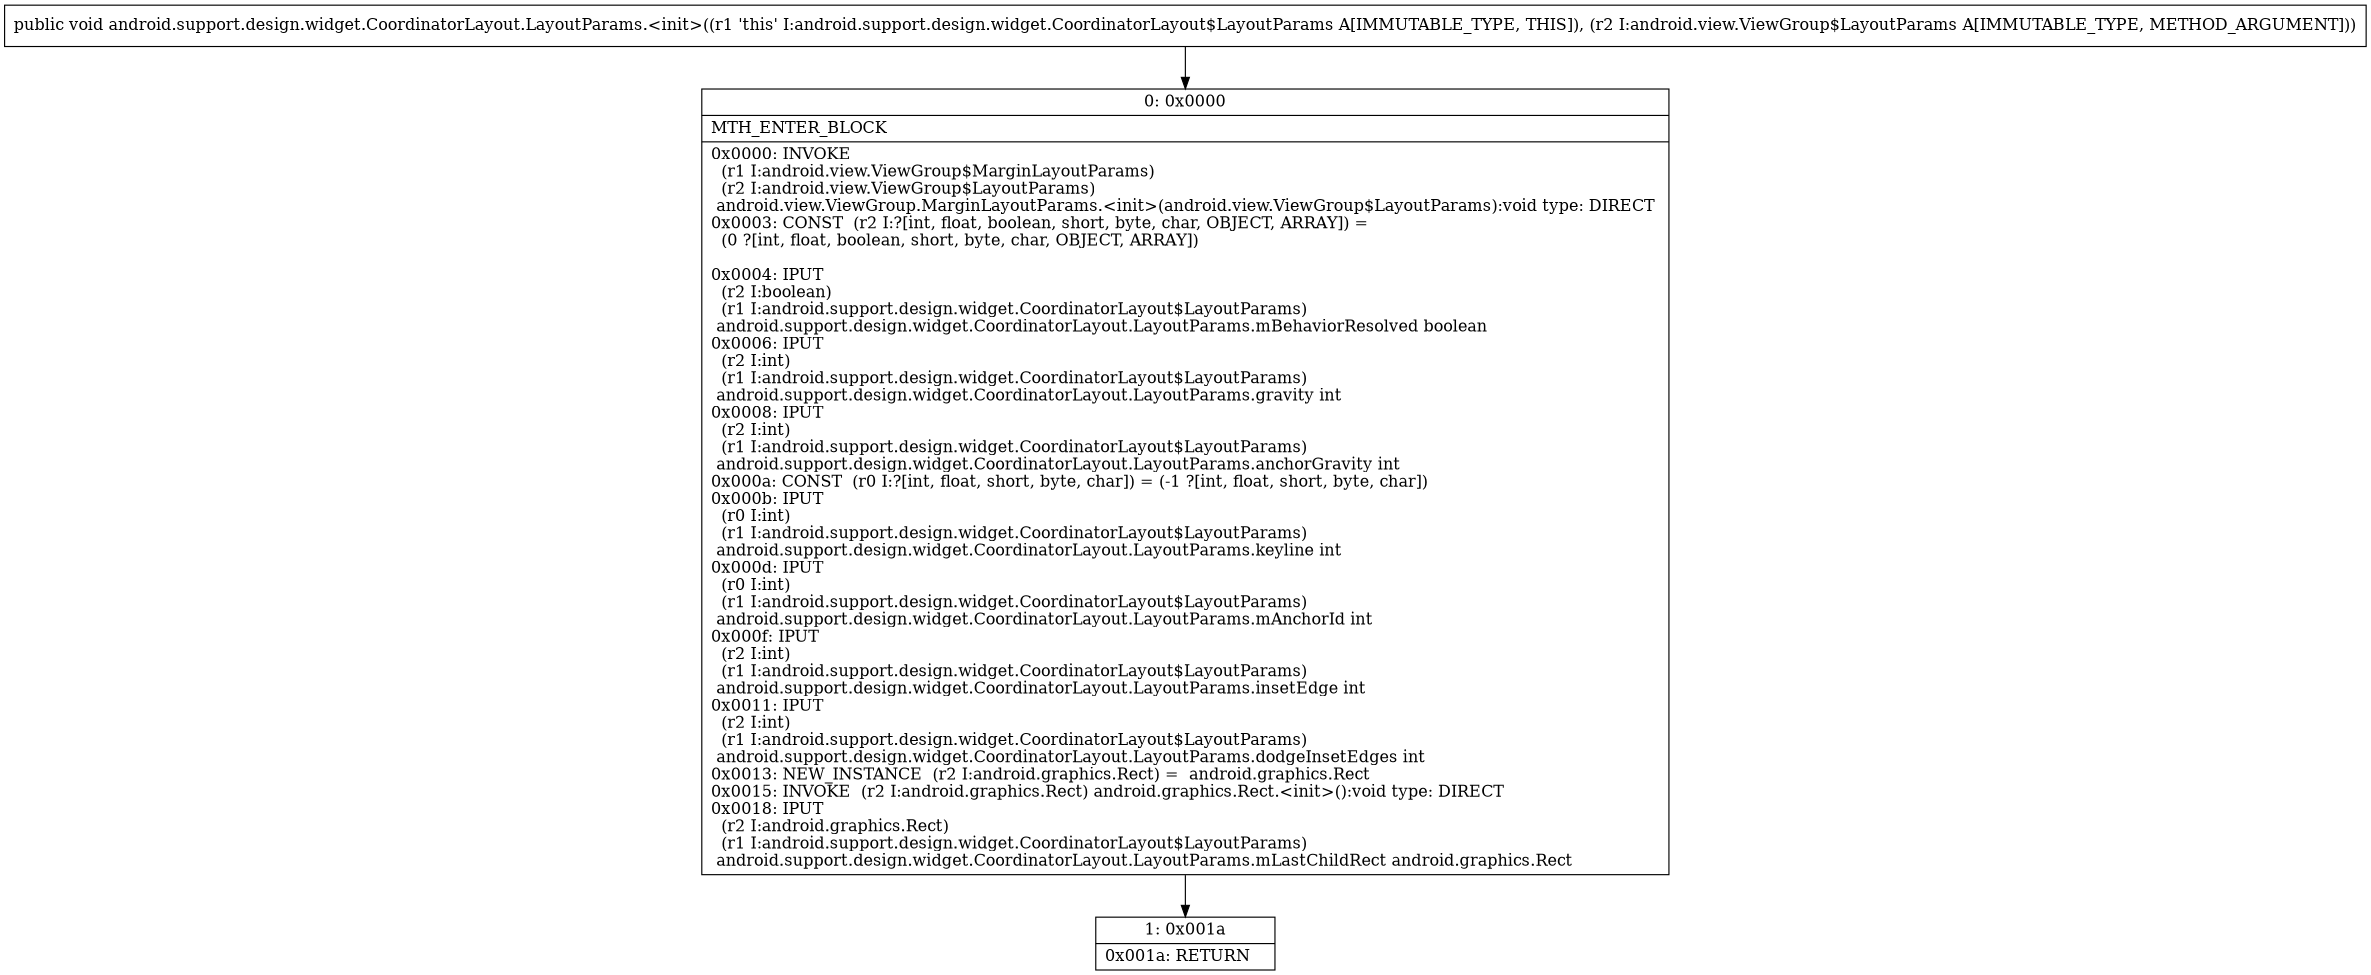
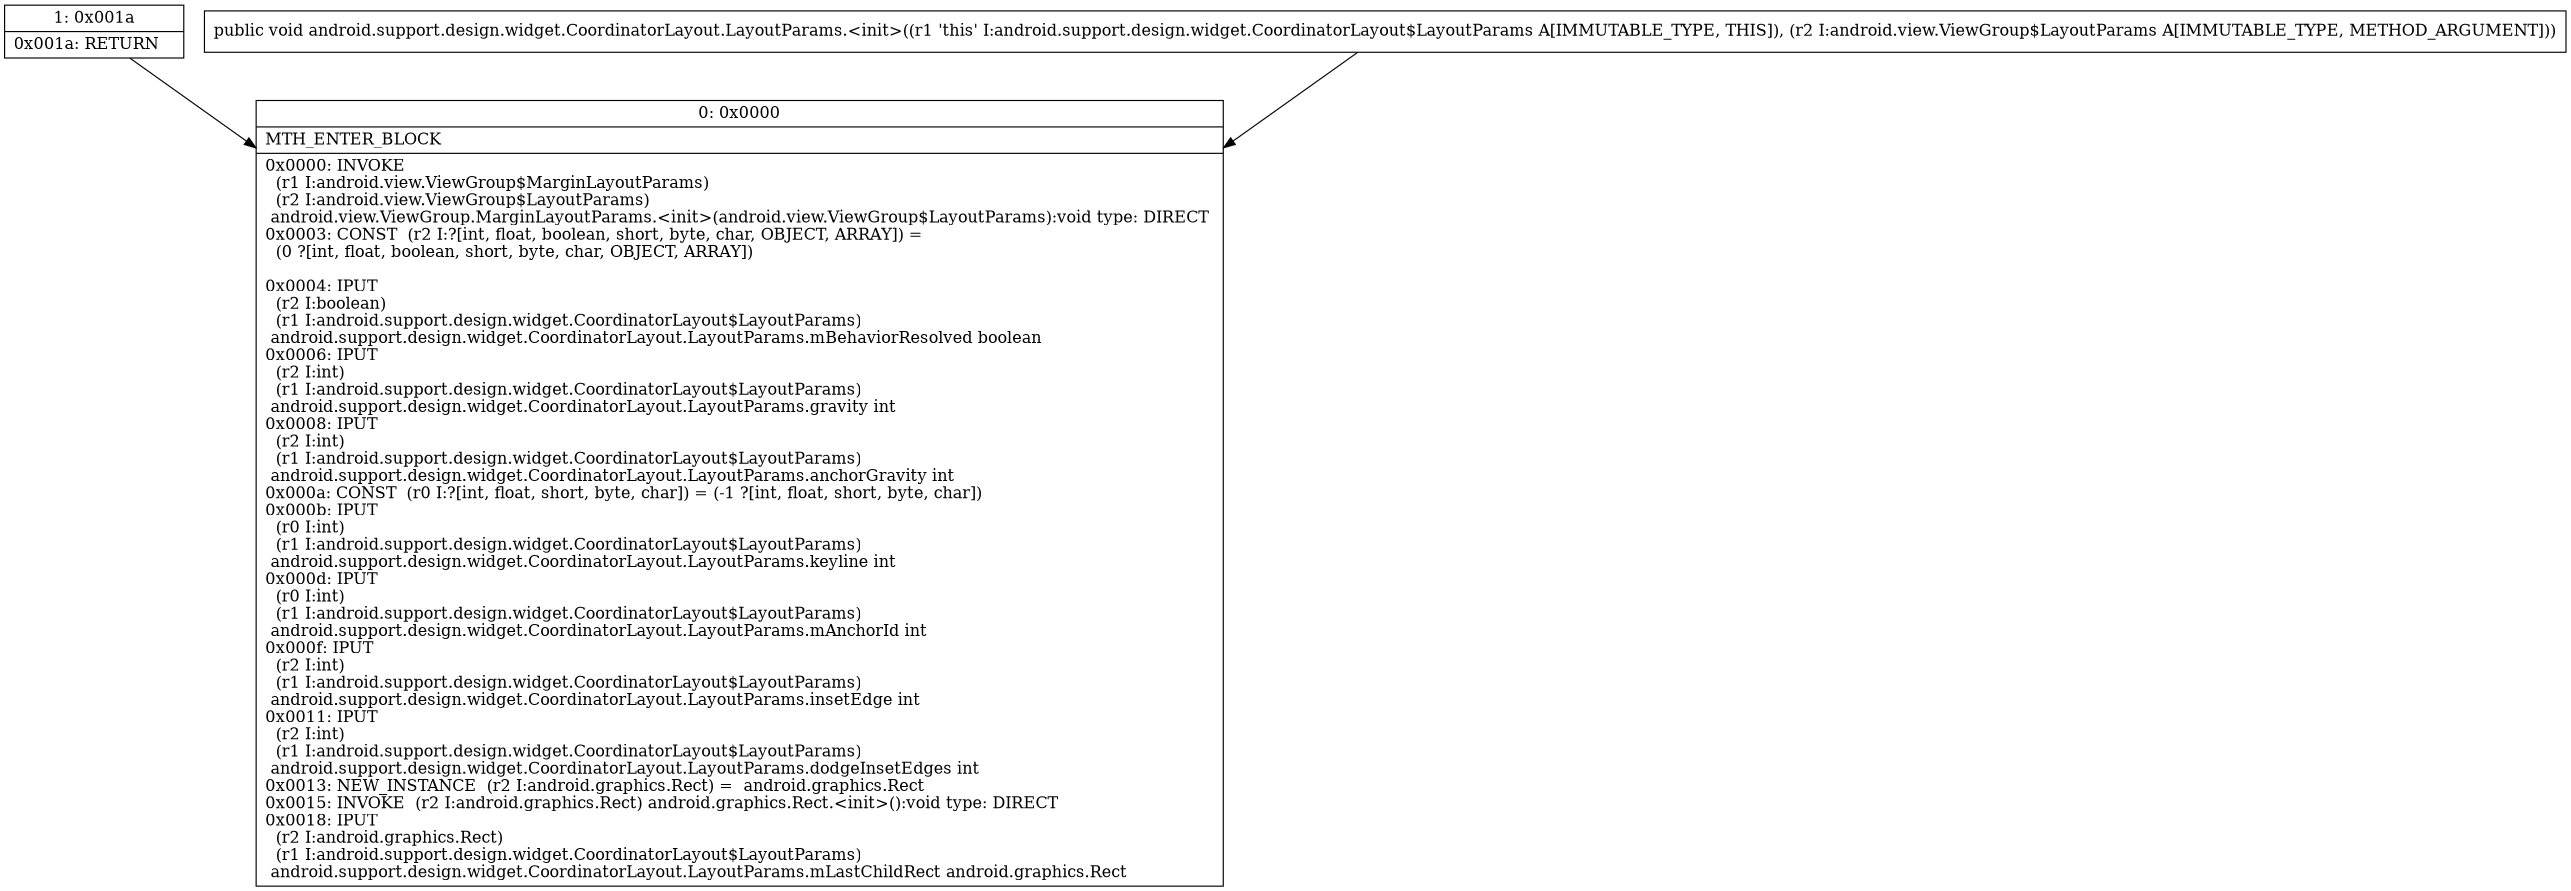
(1185, 890) -> (188, 100)
